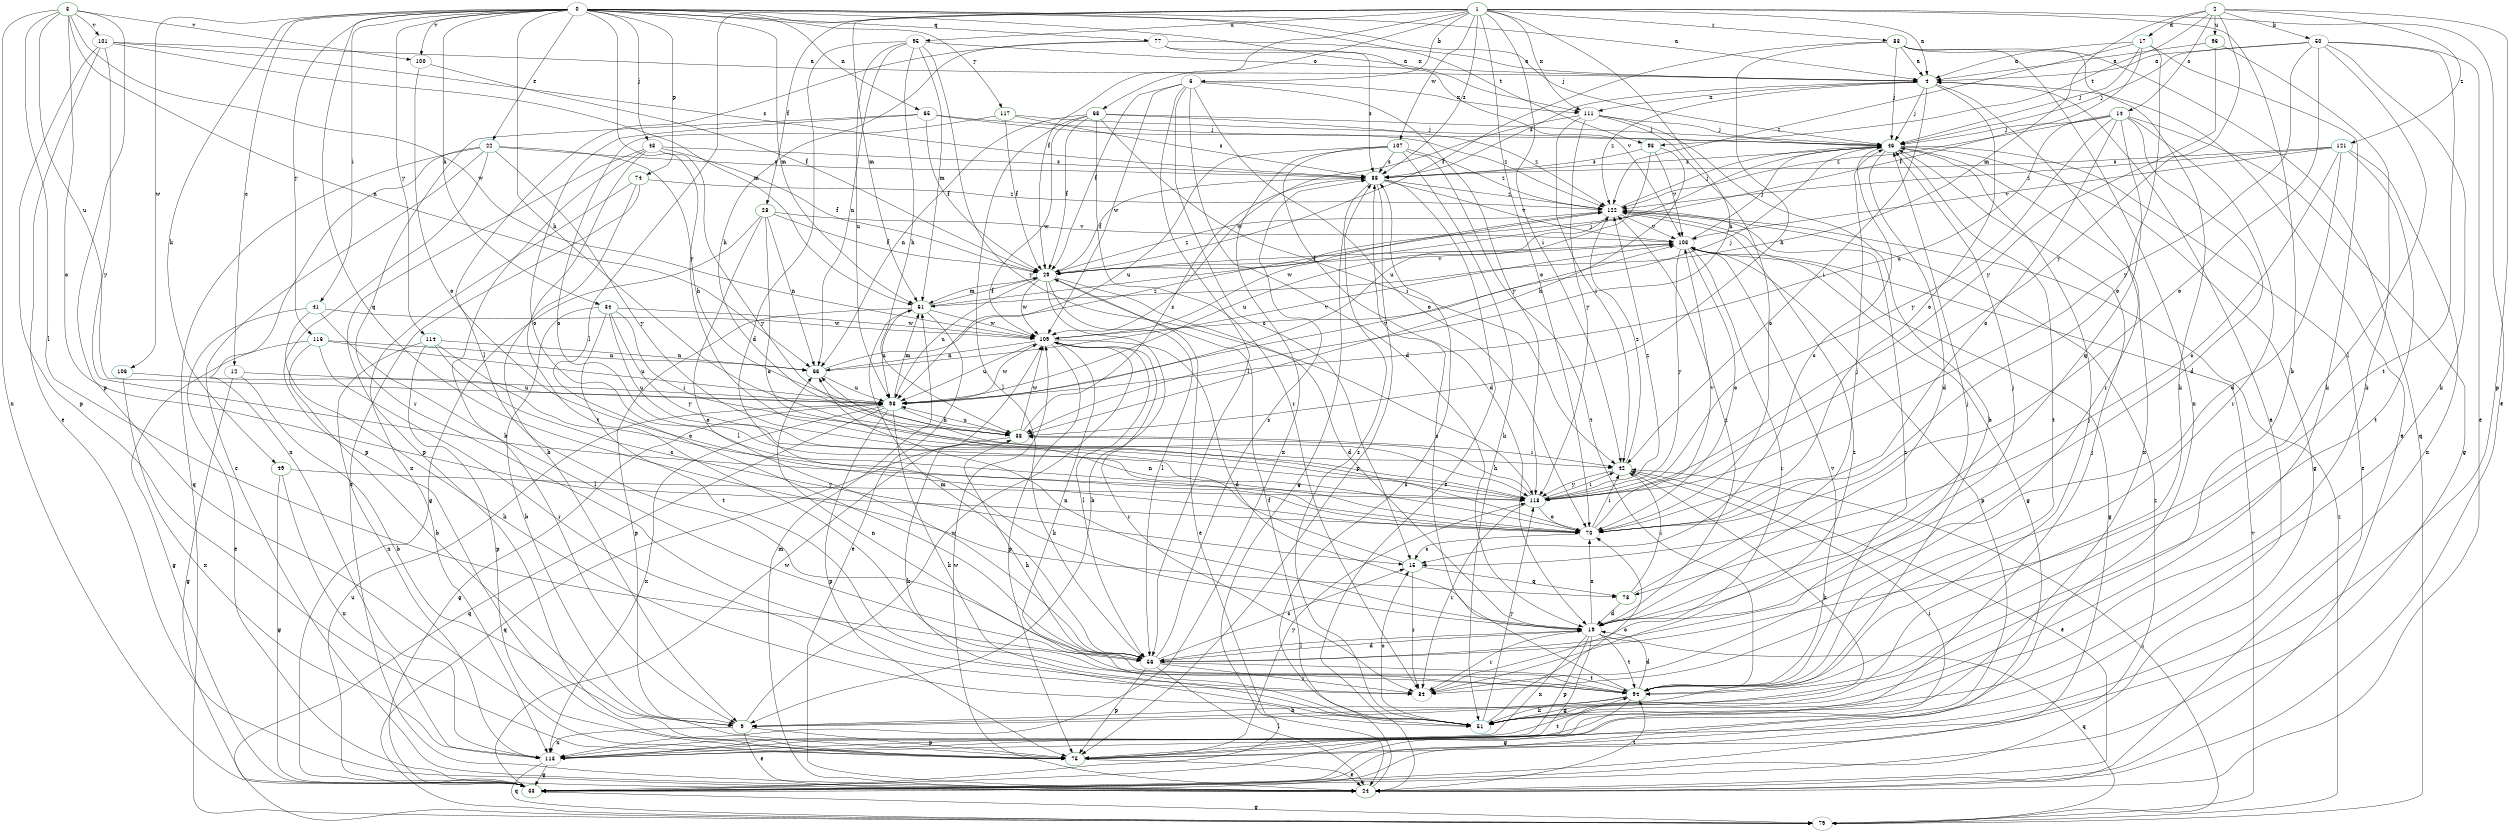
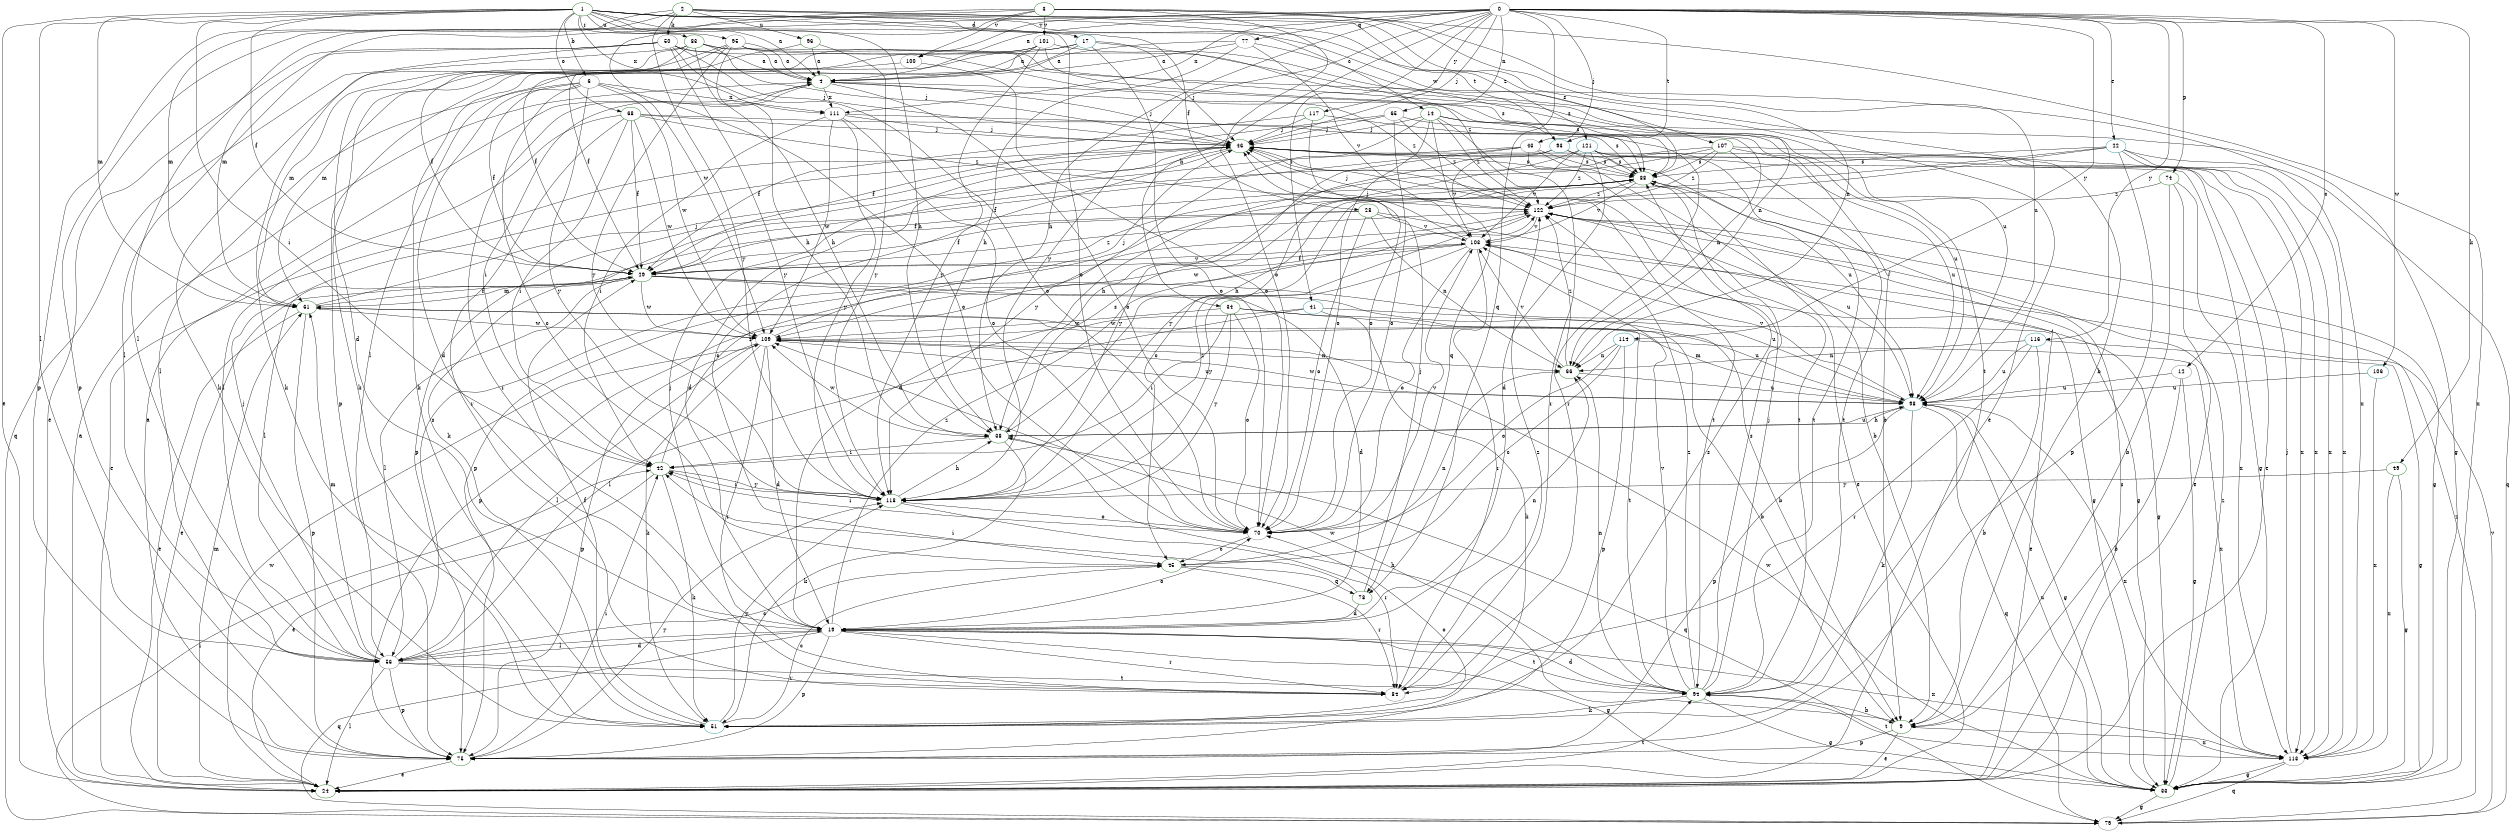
(2080, 440) -> none
(1413, 566) -> (1171, 566)
